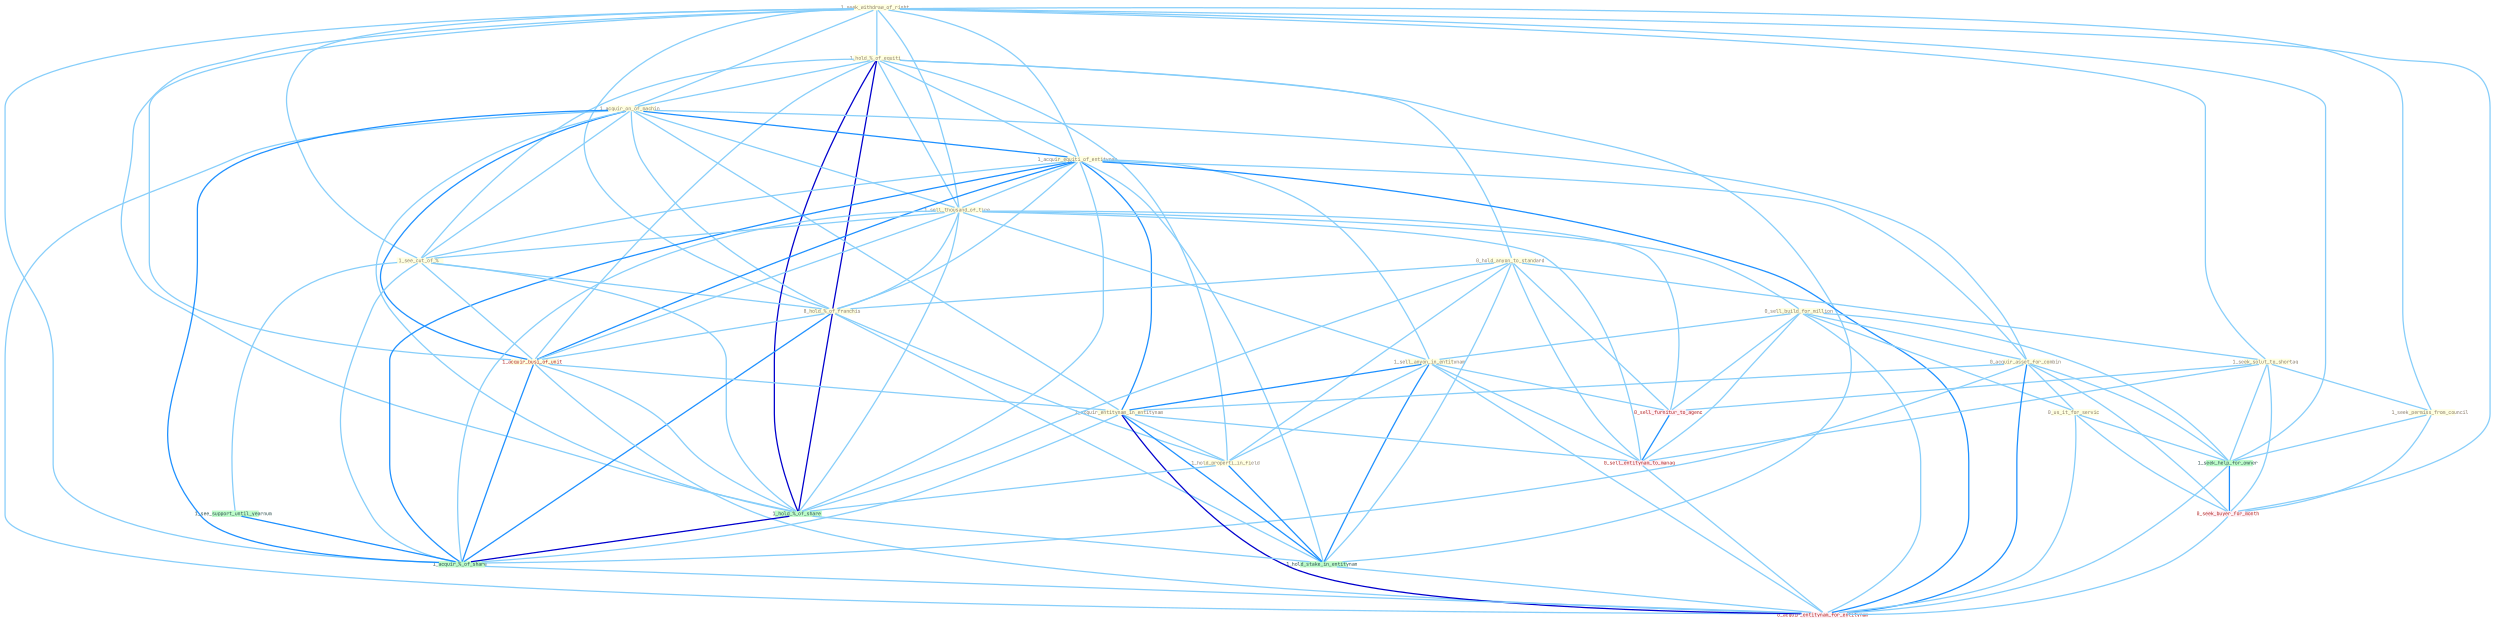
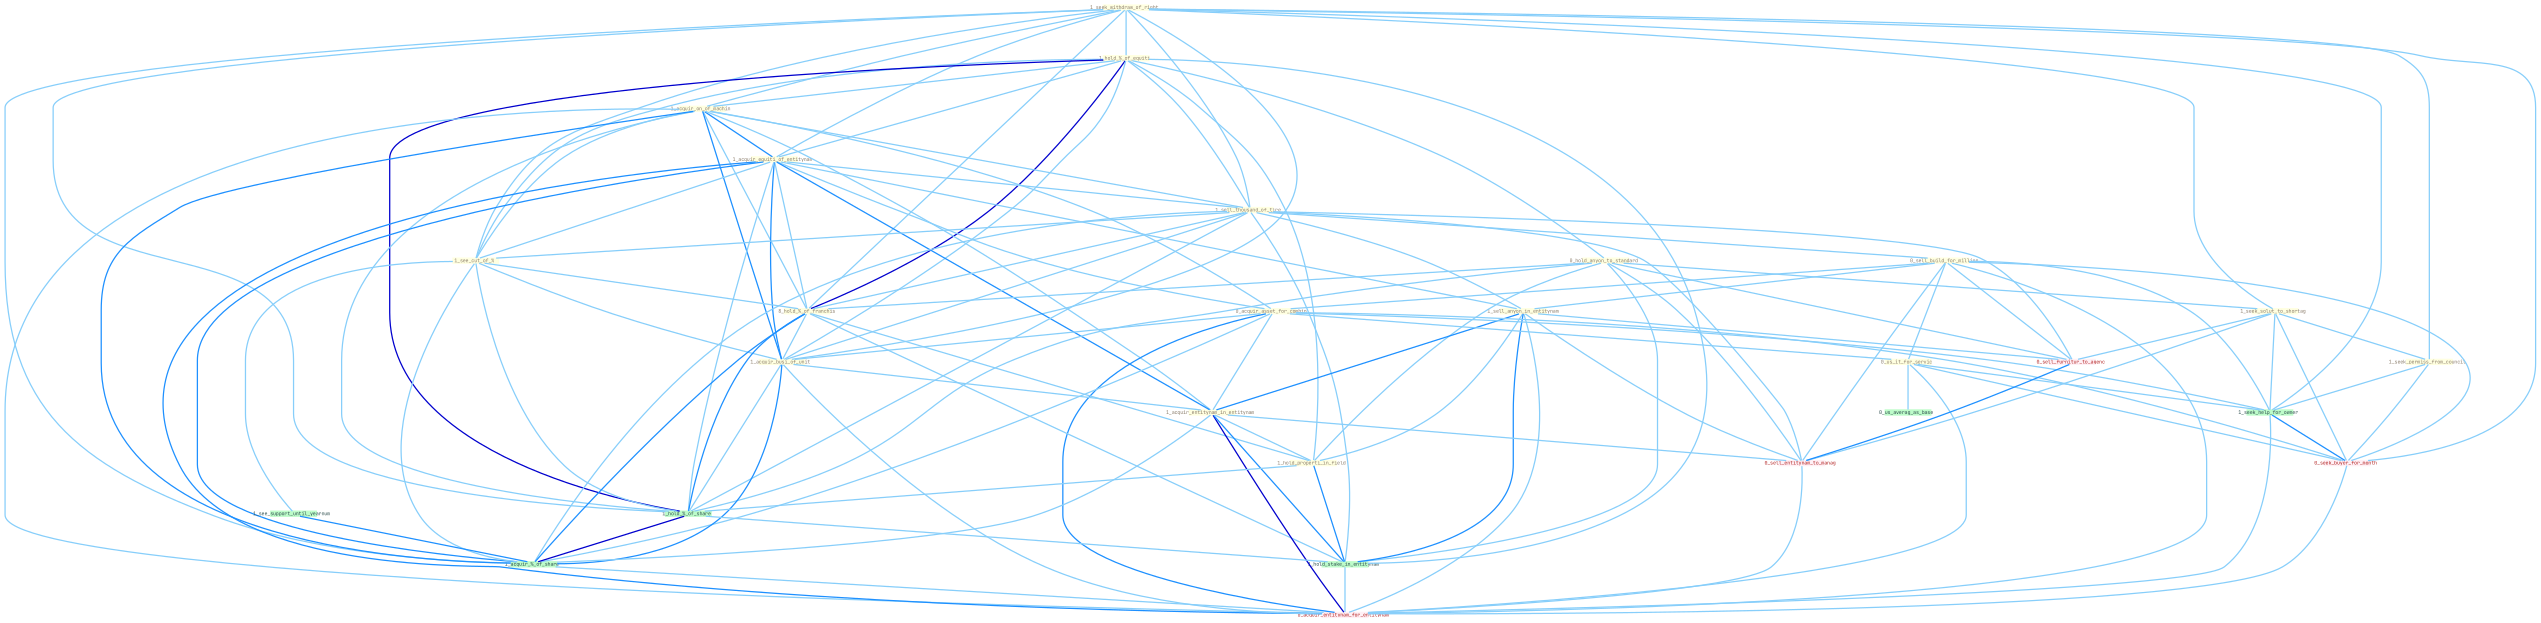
none -> (2309, 294)
none -> (1039, 335)
(1237, 338) -> (1335, 387)
(534, 362) -> (782, 362)
(815, 412) -> (725, 398)
none -> (1908, 412)
